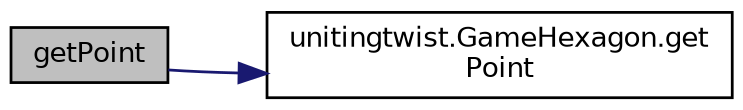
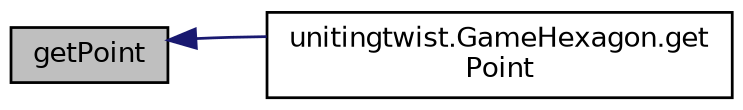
(203, 72) -> (231, 37)
